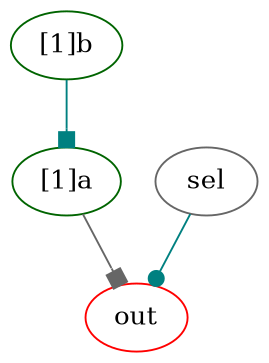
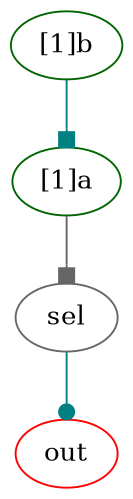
(97, 241) -> (67, 240)
